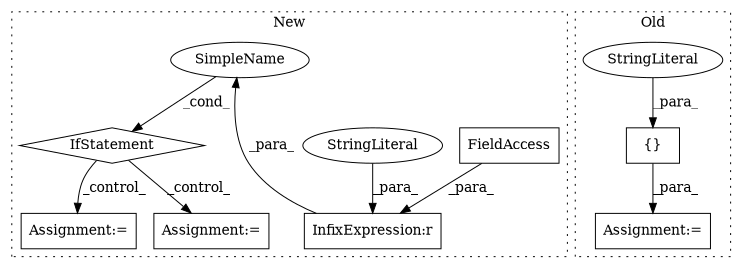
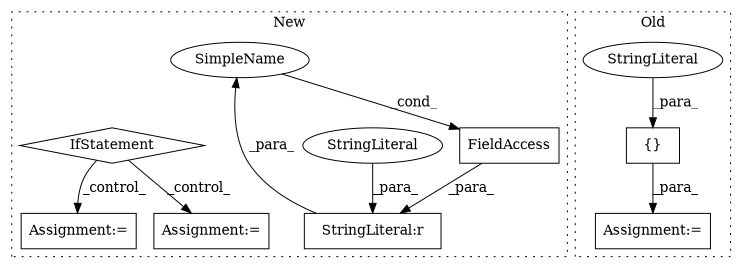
(178, 101) -> (366, 100)
(373, 231) -> (373, 231)
